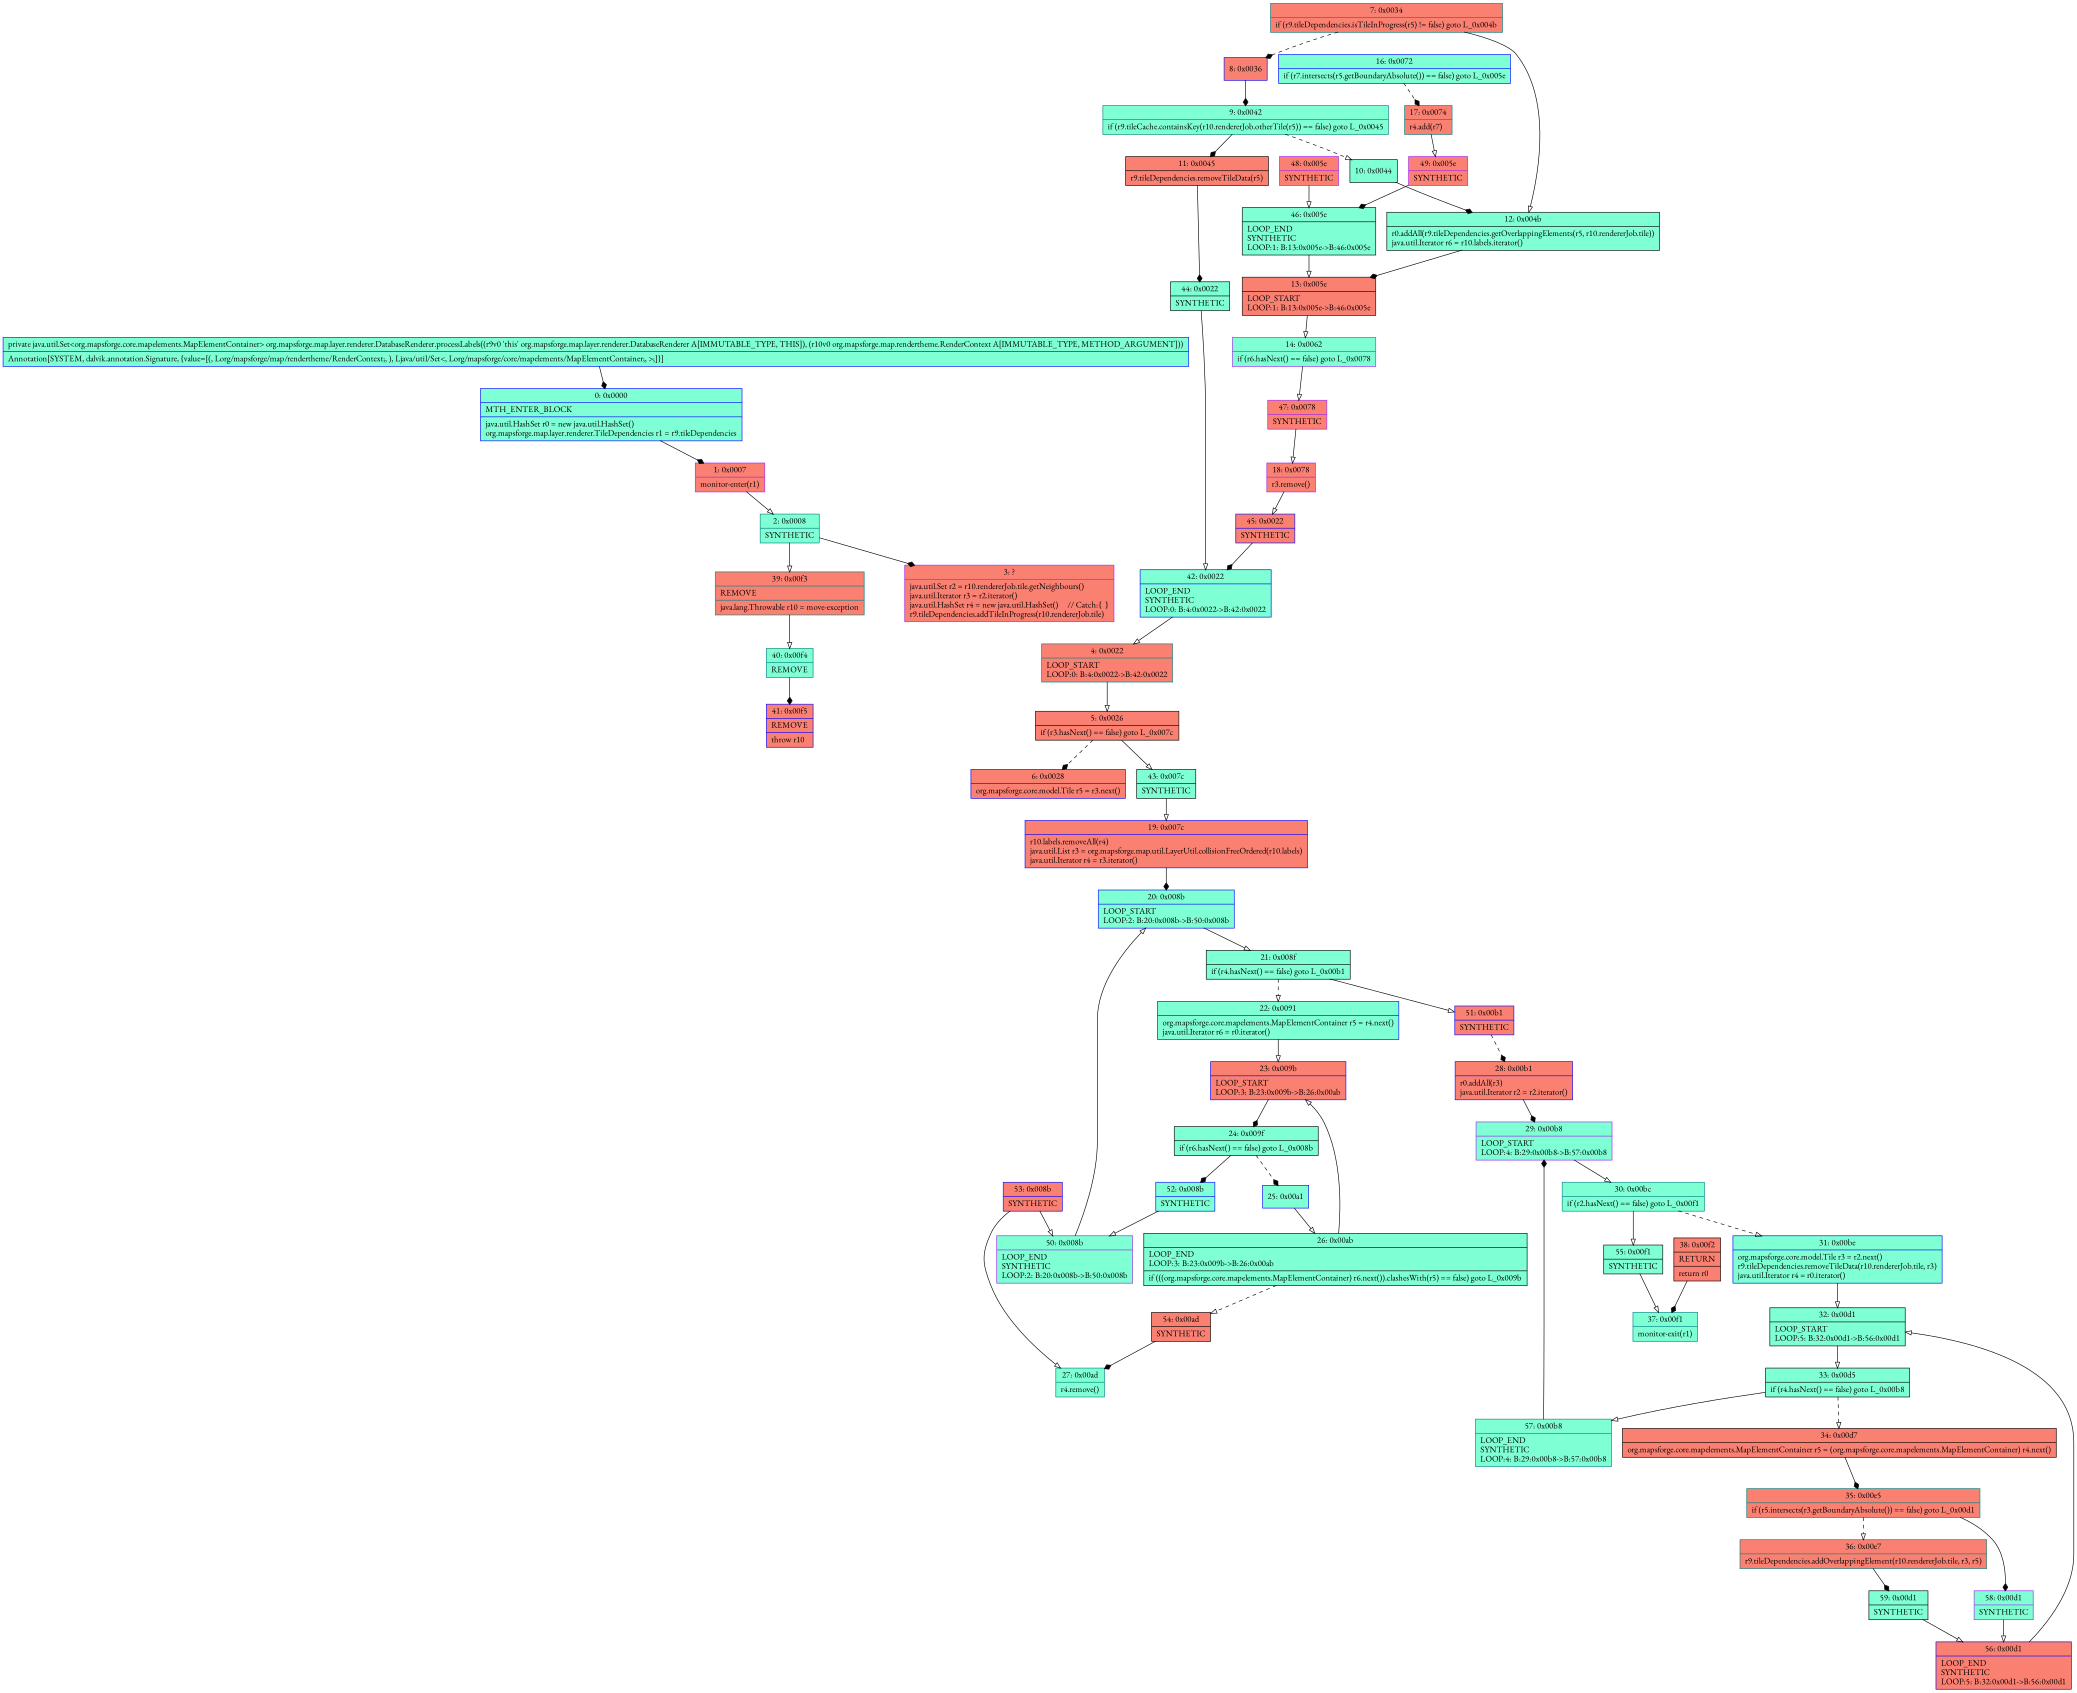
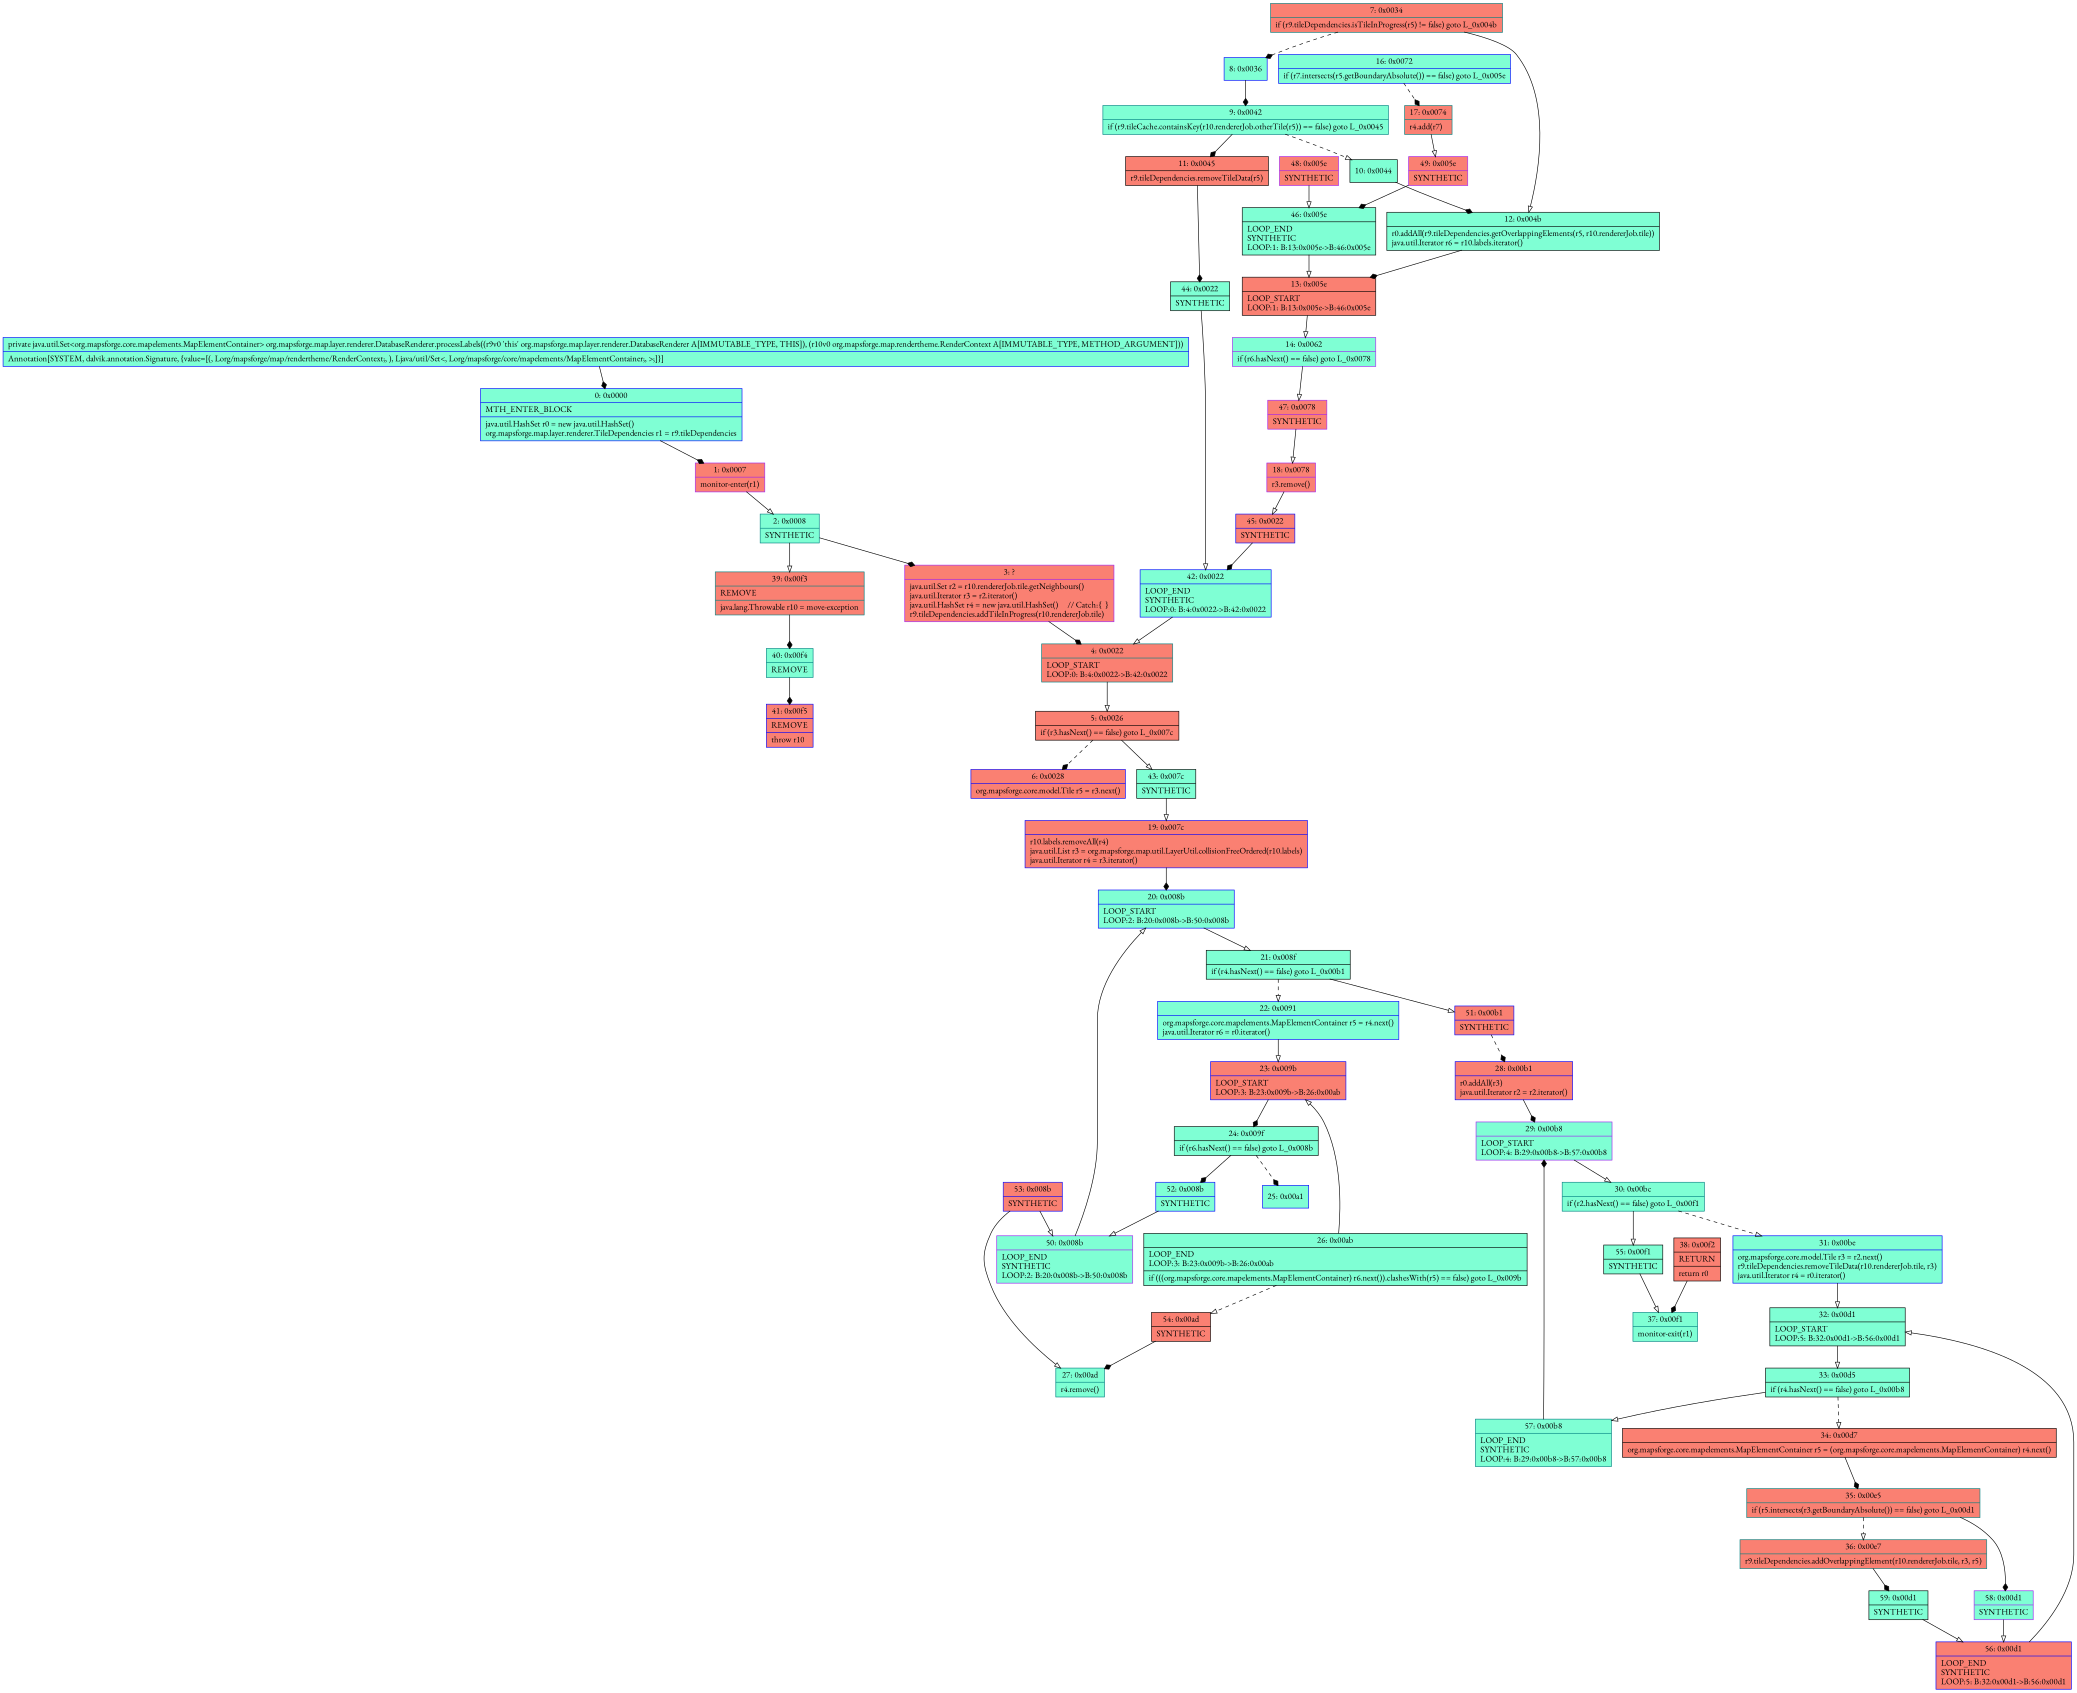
(1246, 69) -> (1246, 69)
(790, 629) -> (790, 629)
none -> (1062, 631)
(1303, 1218) -> none
